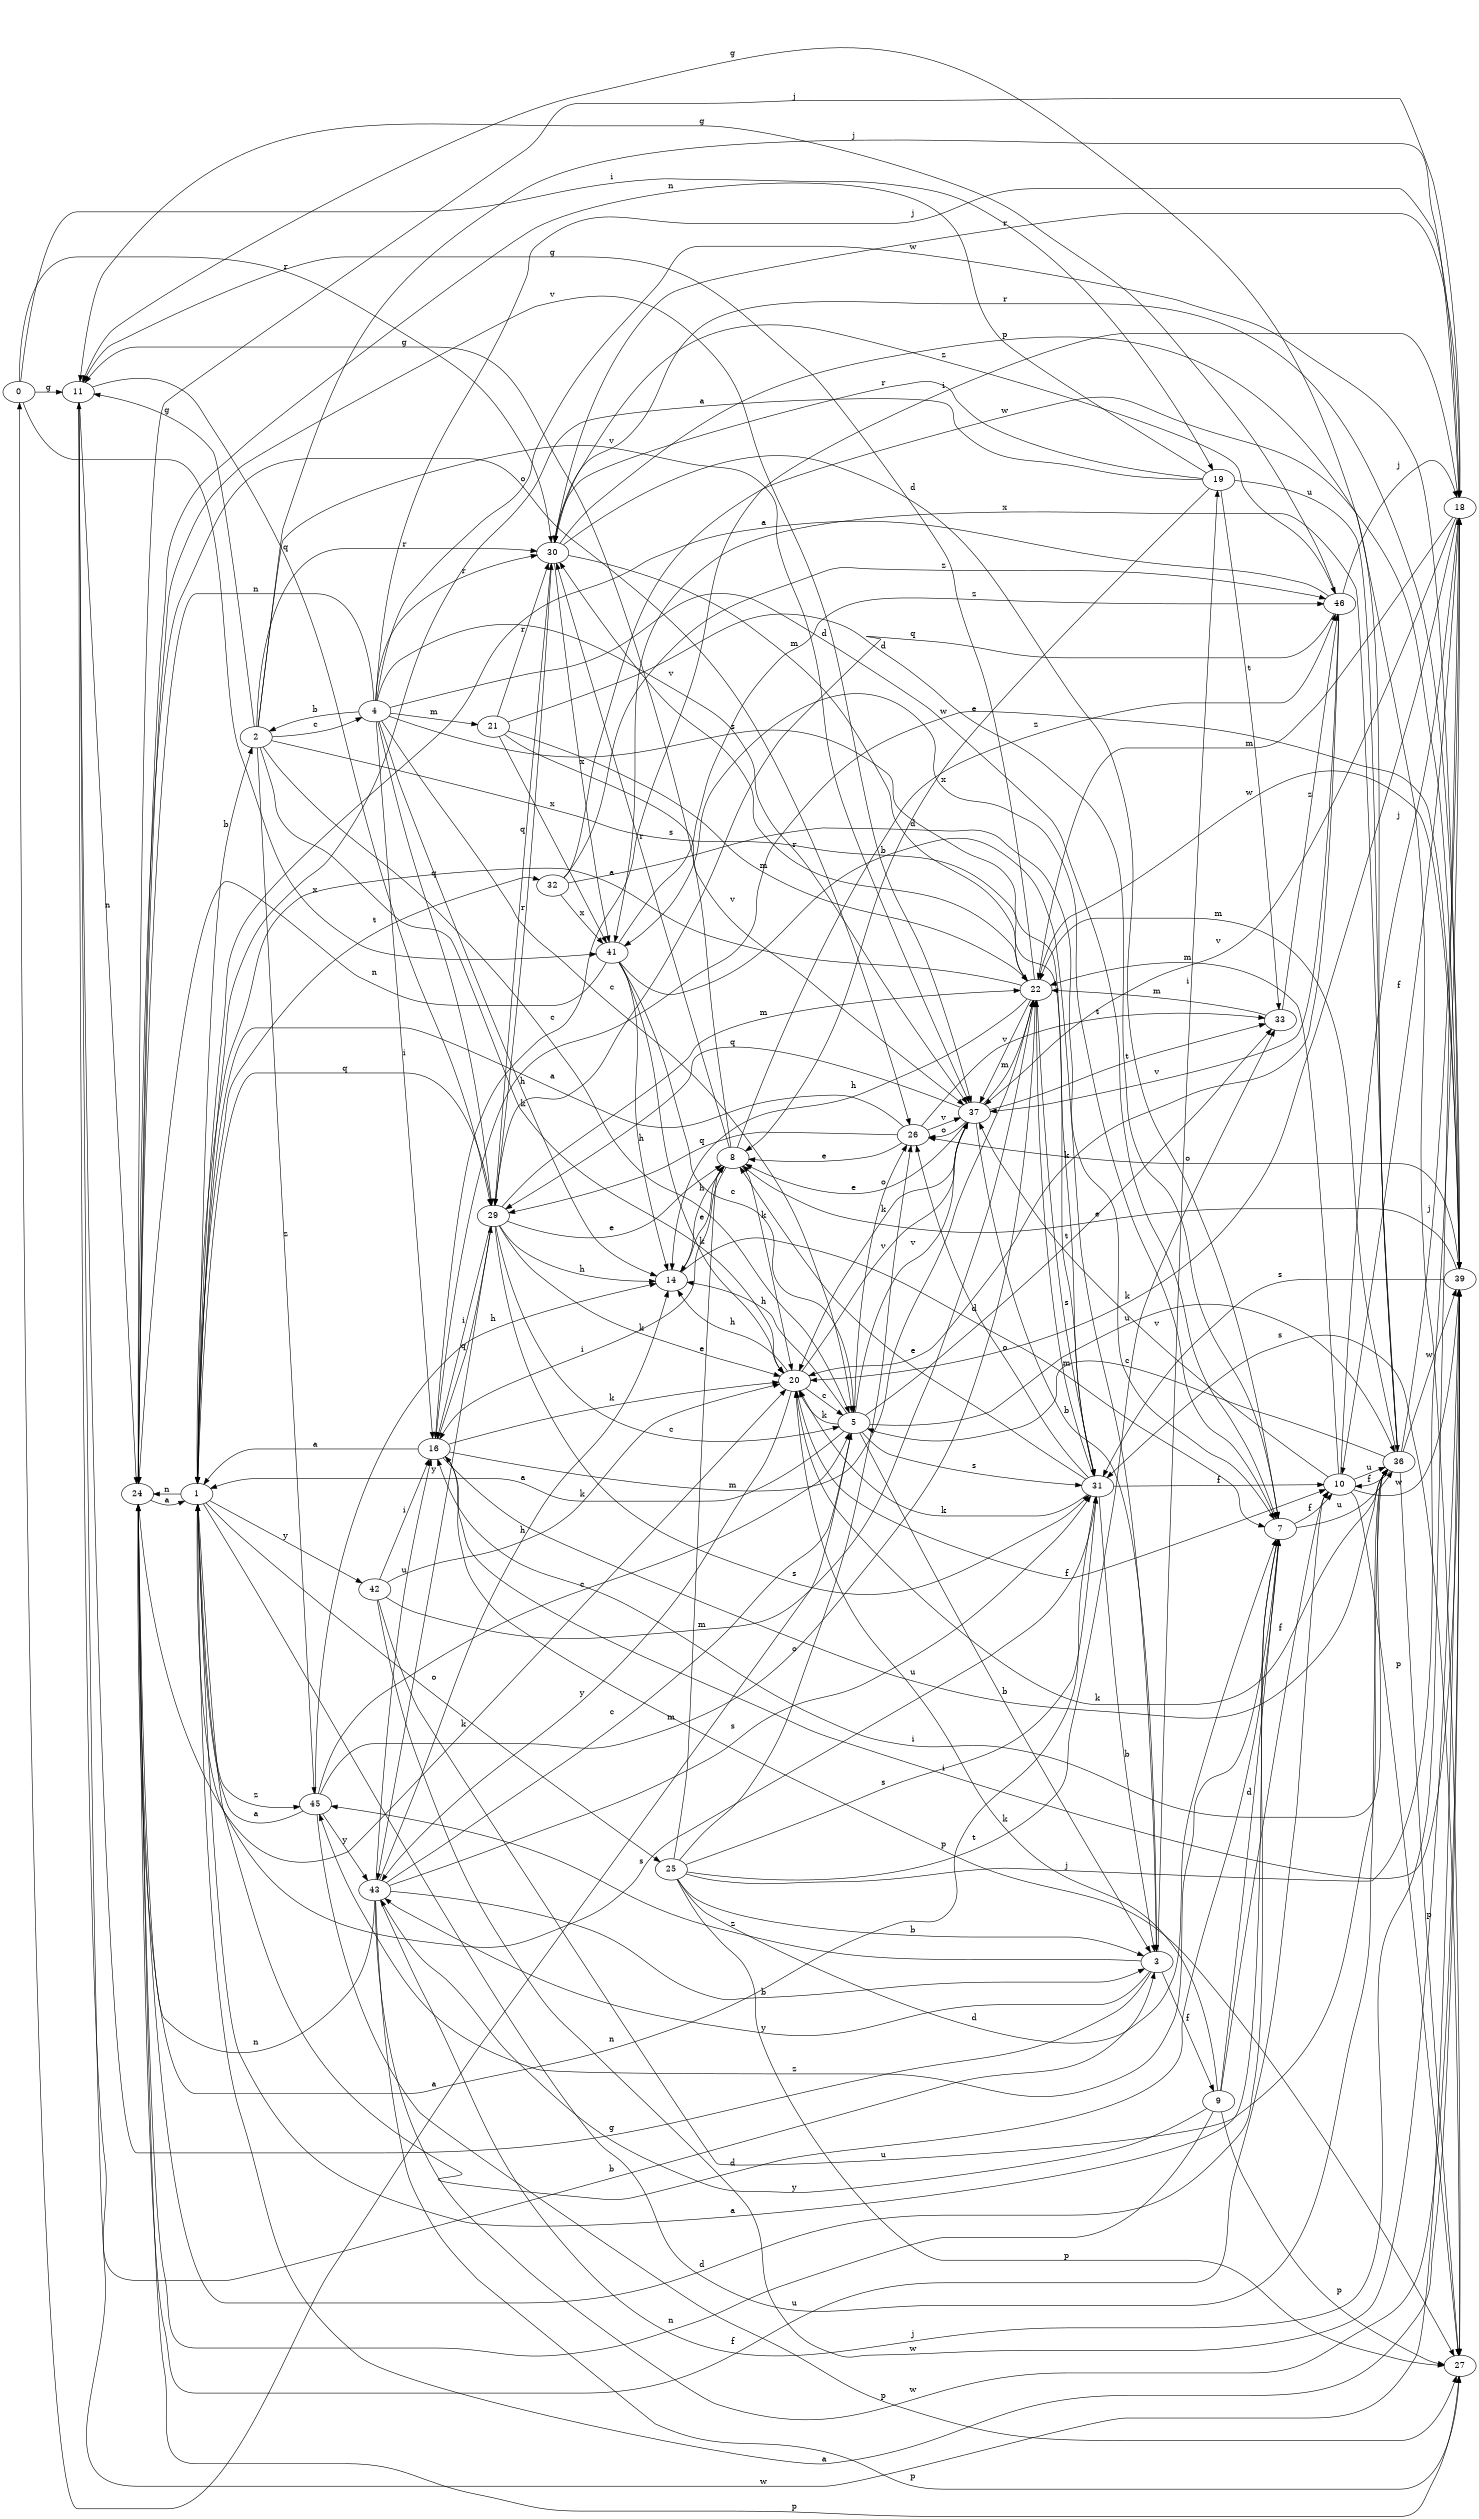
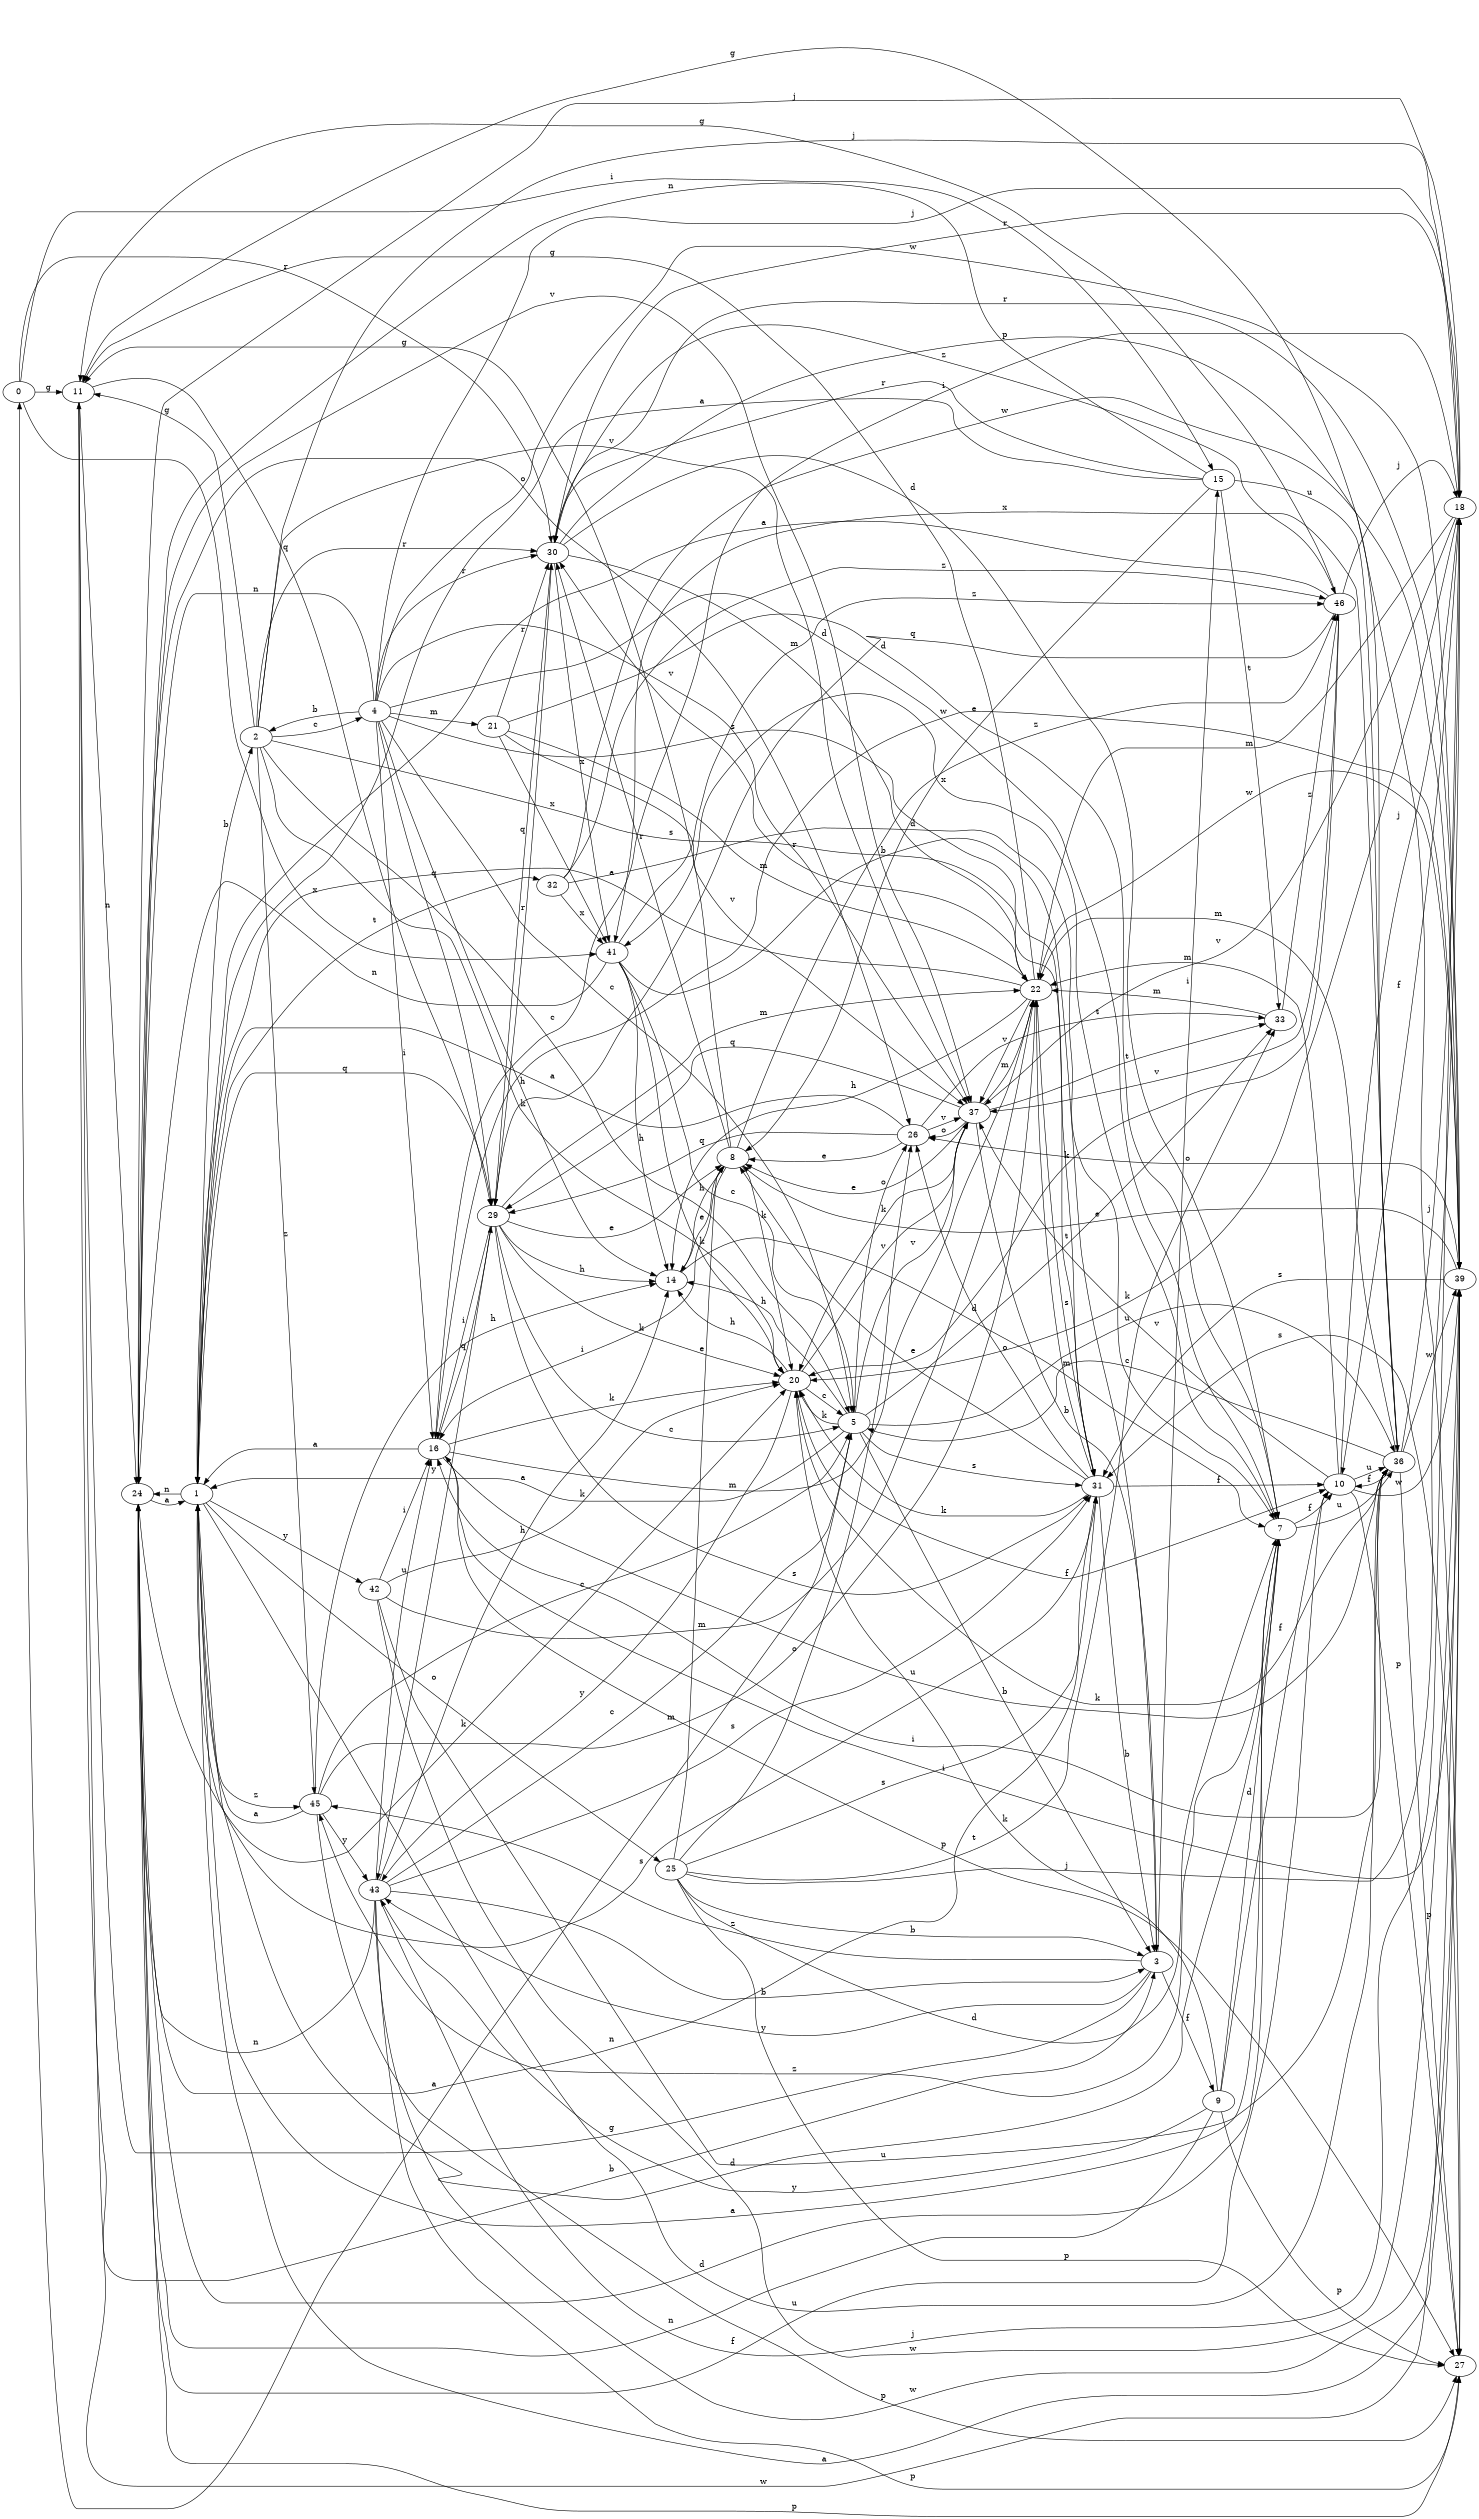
(1219, 480) -> (1219, 480)
